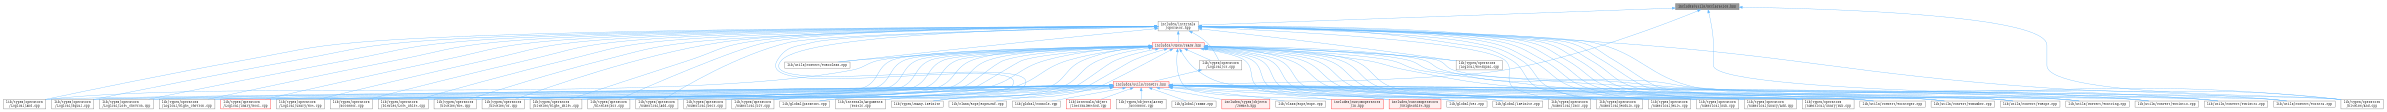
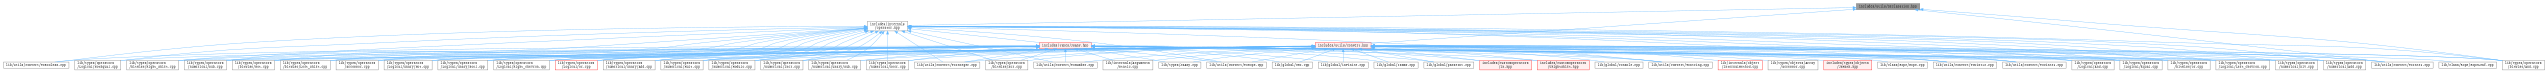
none -> (1289, 53)
(1221, 65) -> (576, 65)
(1176, 76) -> (955, 51)
(246, 104) -> (463, 65)
(917, 104) -> (1180, 65)
